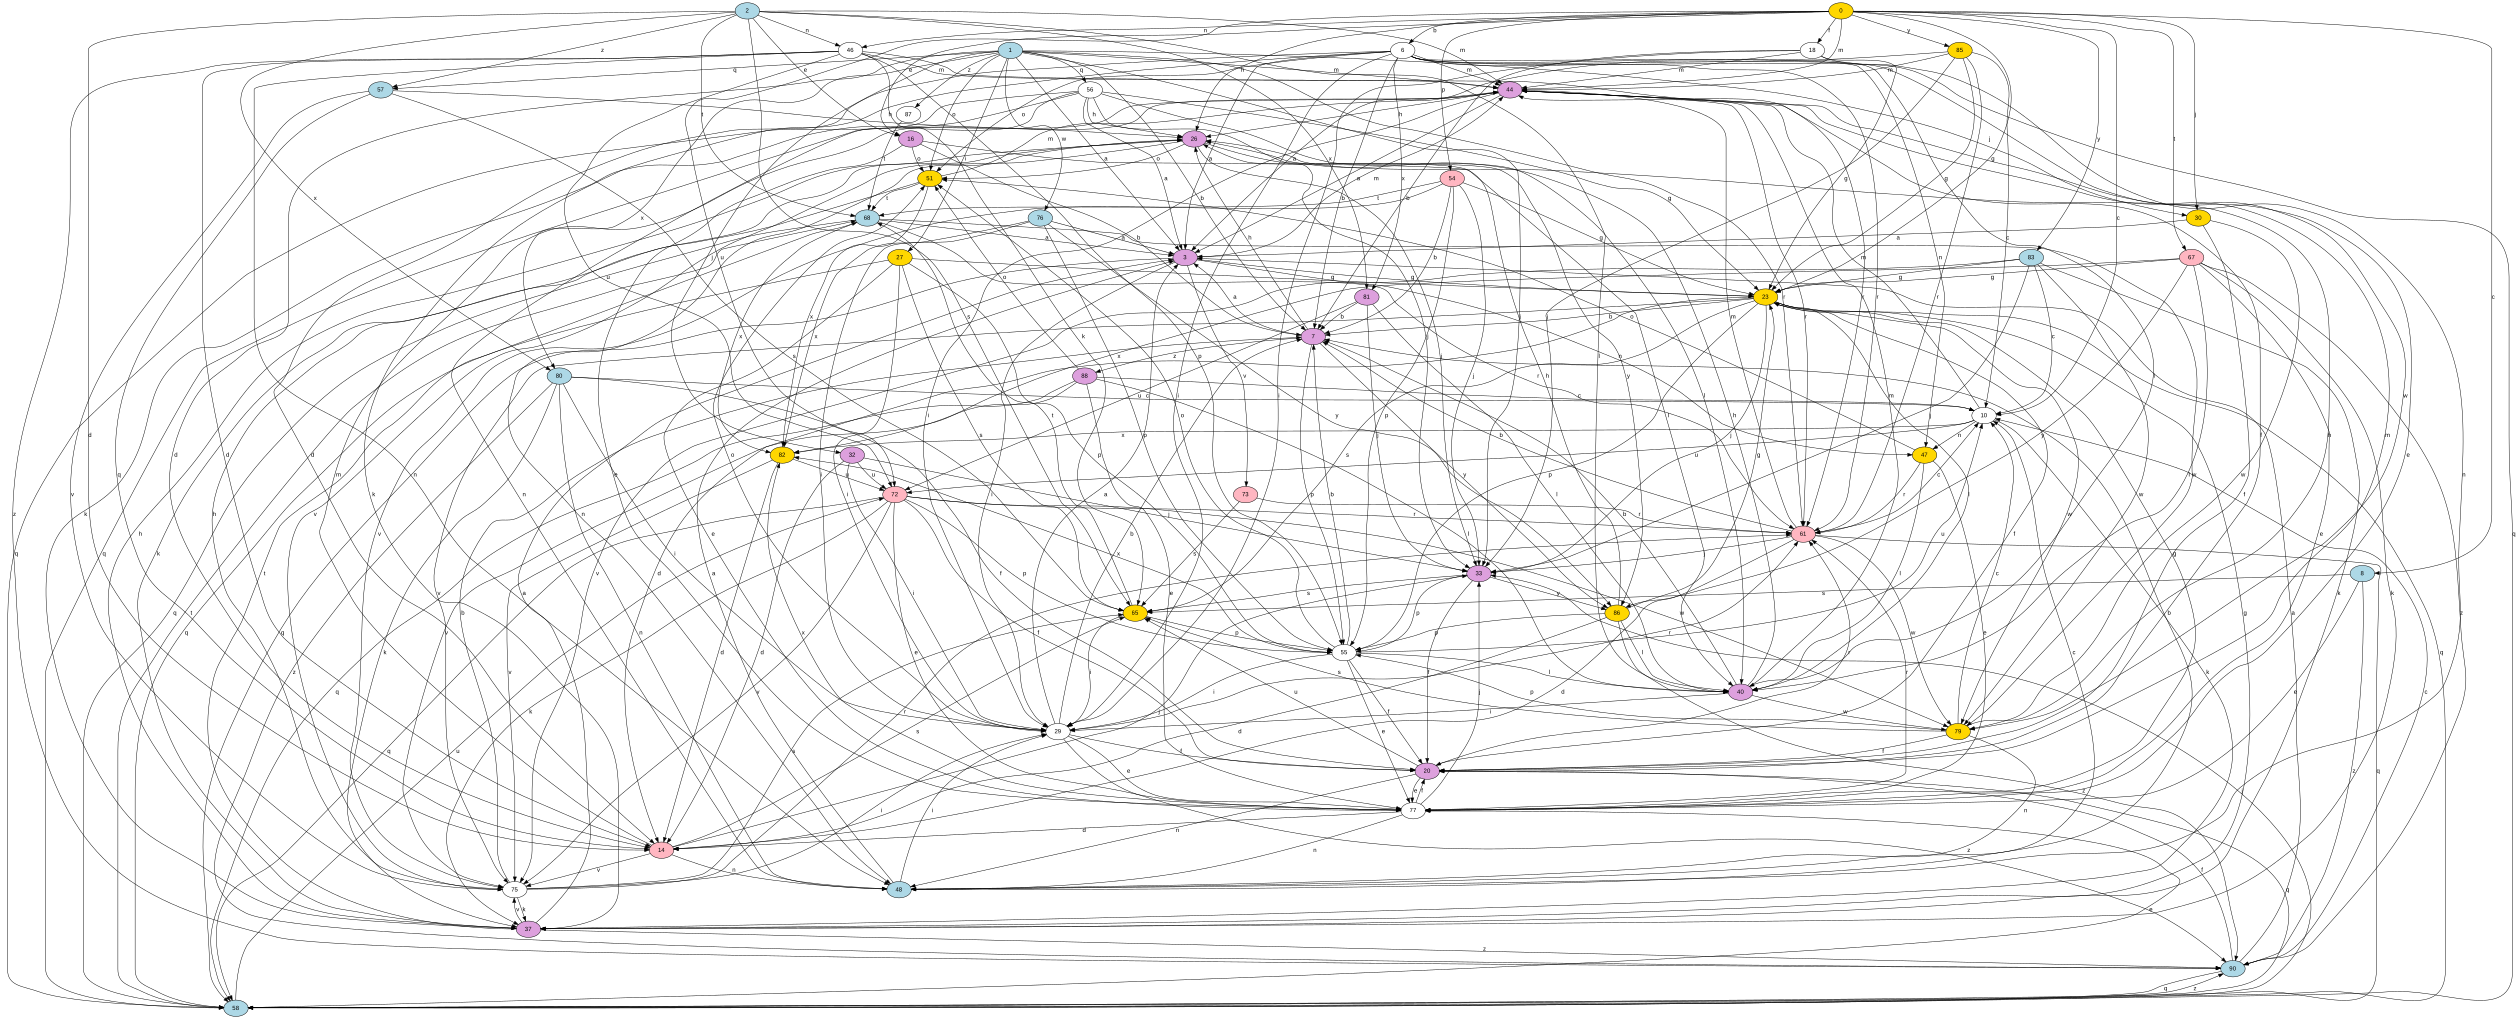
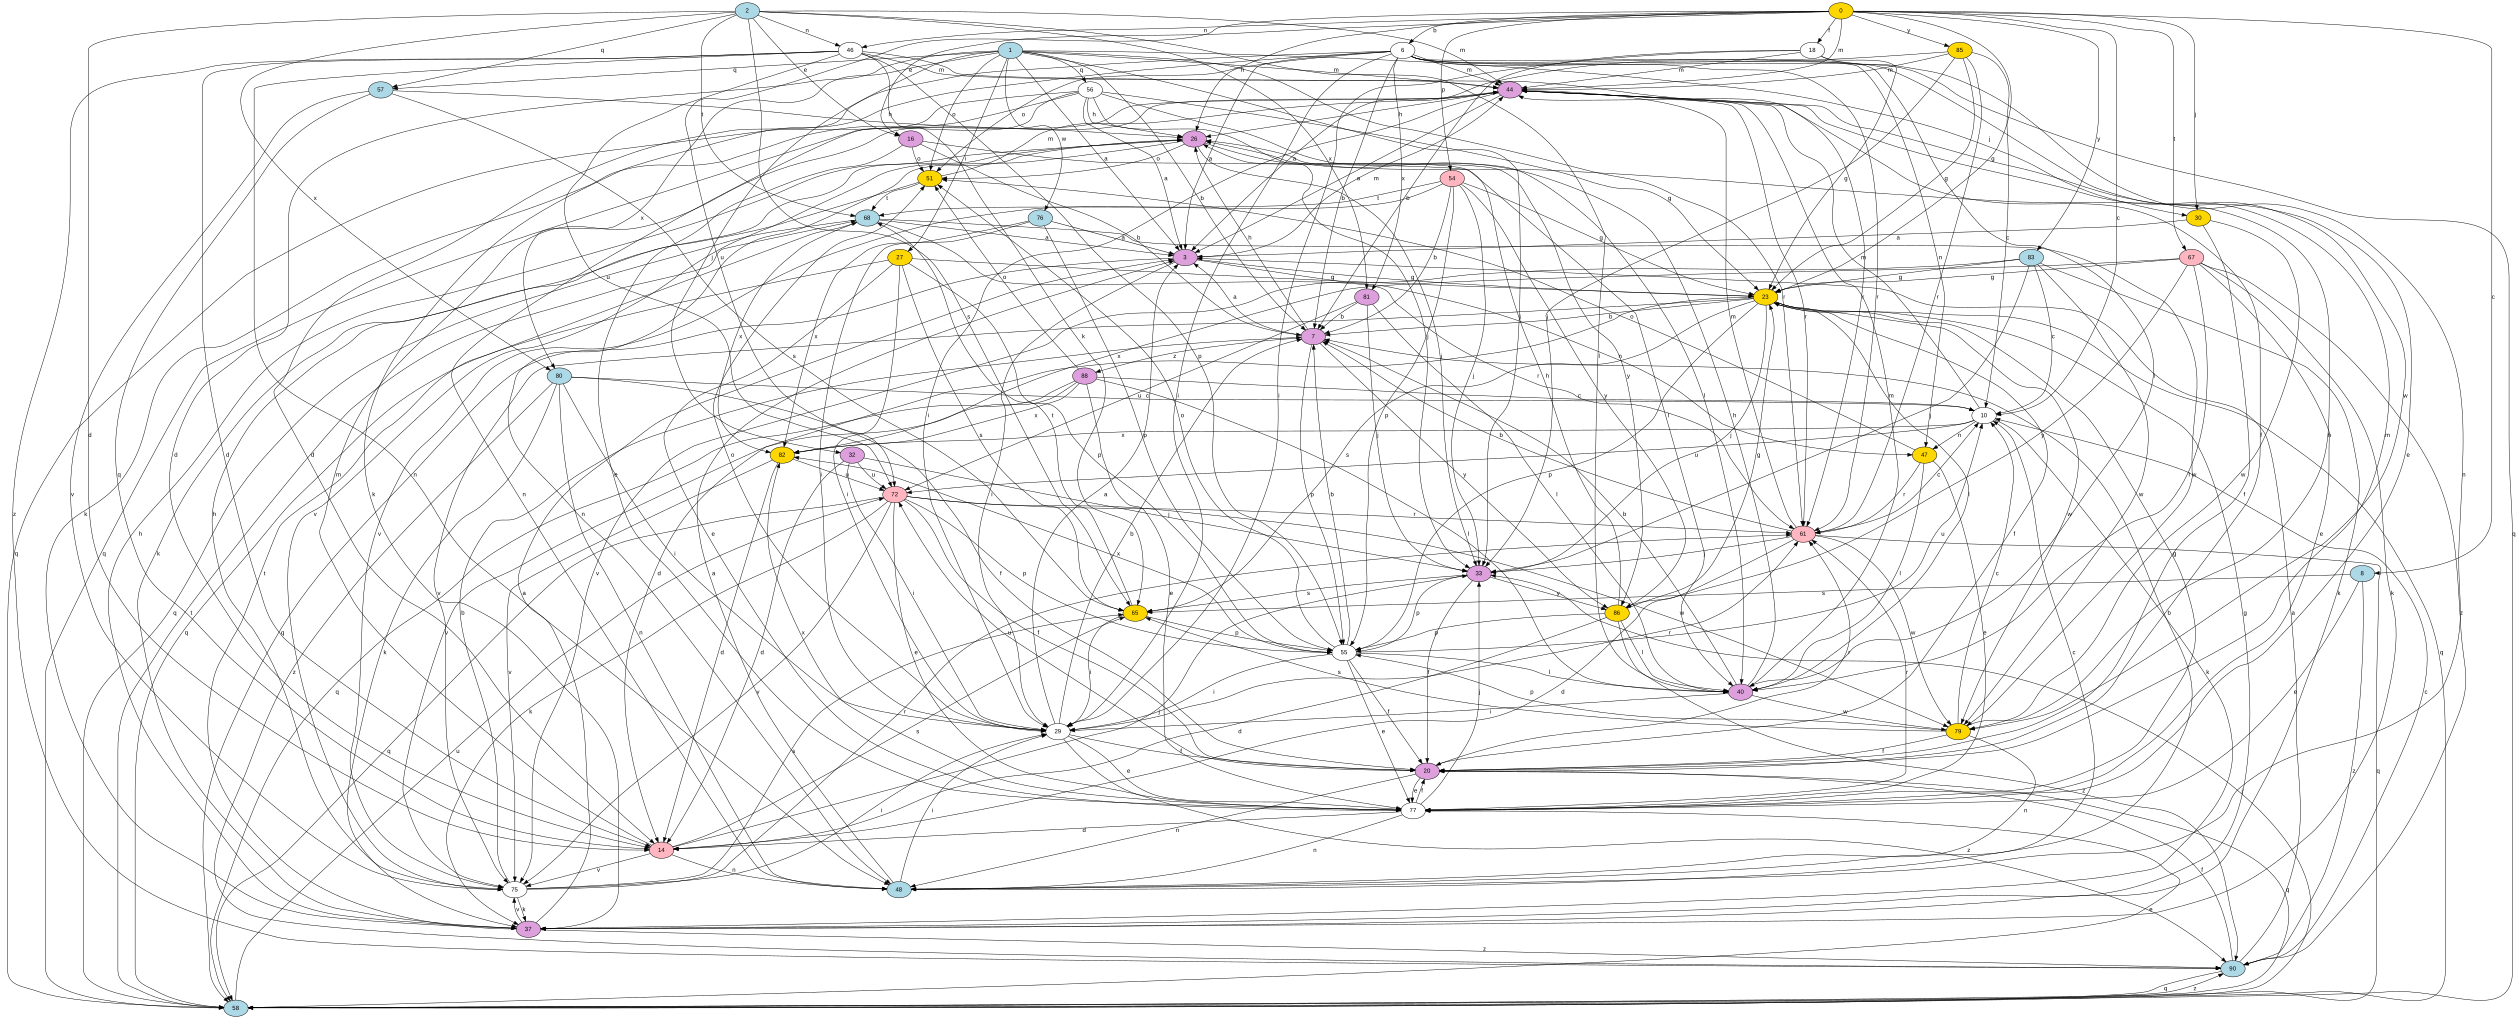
(602, 50) -> (602, 50)
(909, 114) -> none
(822, 287) -> (944, 433)
(1329, 420) -> (1603, 396)
(1246, 495) -> none
(1283, 693) -> (1122, 710)
